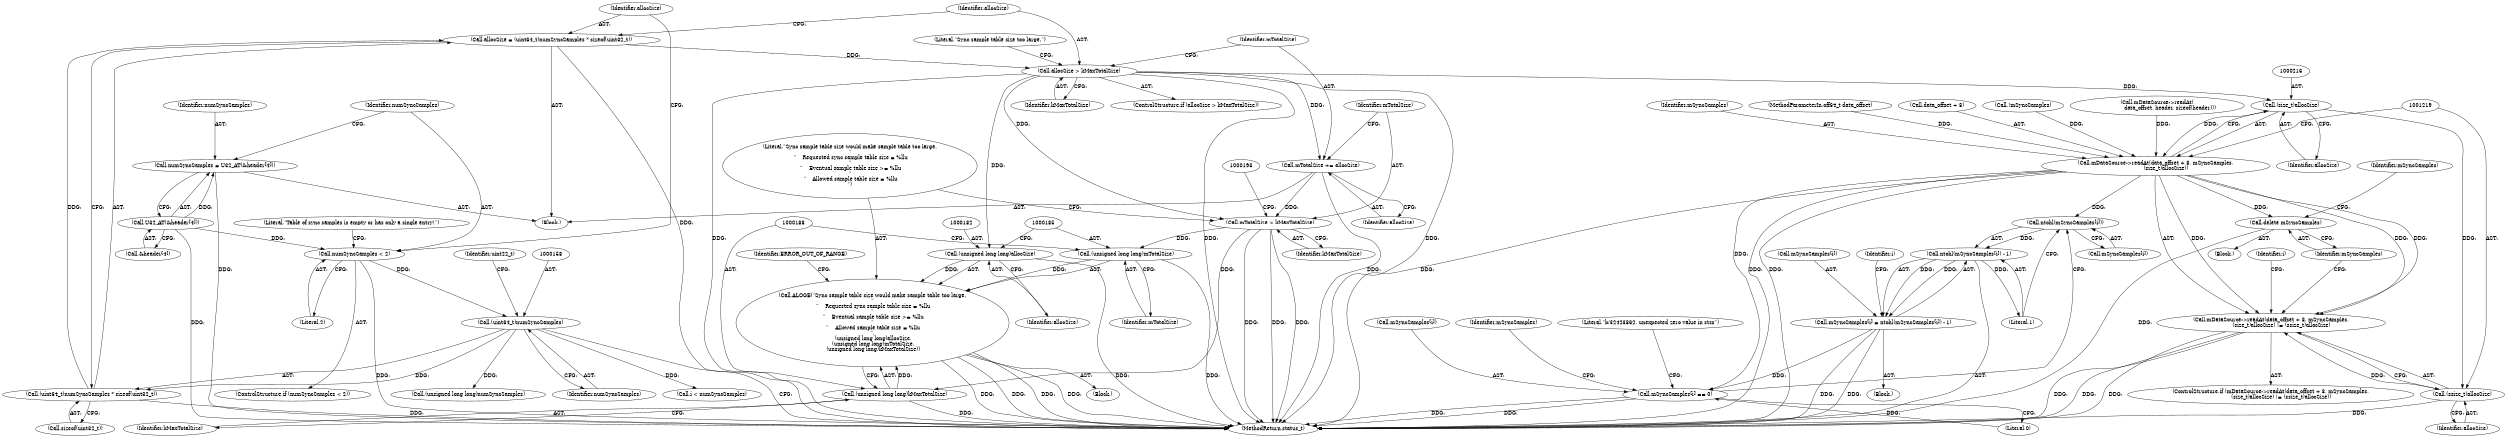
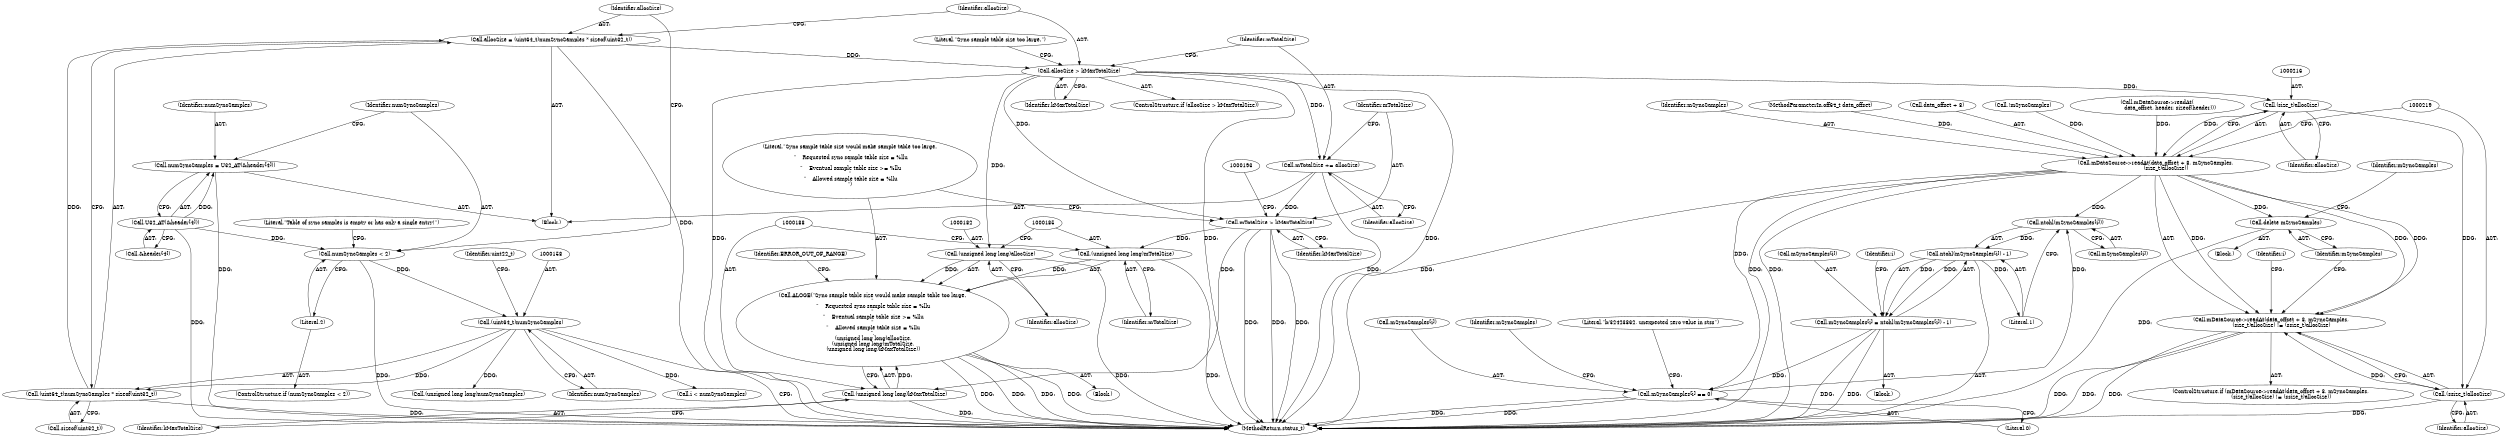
(2421, 106) -> (2421, 106)
(2080, 270) -> (2080, 270)
(351, 331) -> (303, 357)
(1894, 413) -> (1894, 413)
